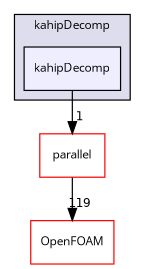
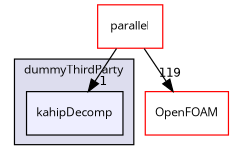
(72, 26) -> (74, 71)
(72, 108) -> (105, 66)
